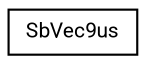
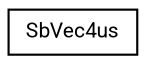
(73, 32) -> (73, 32)
